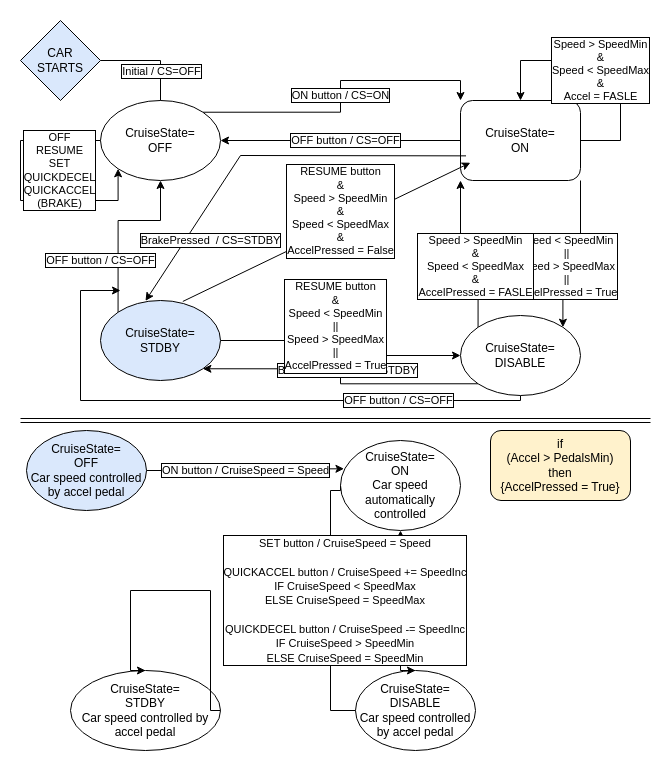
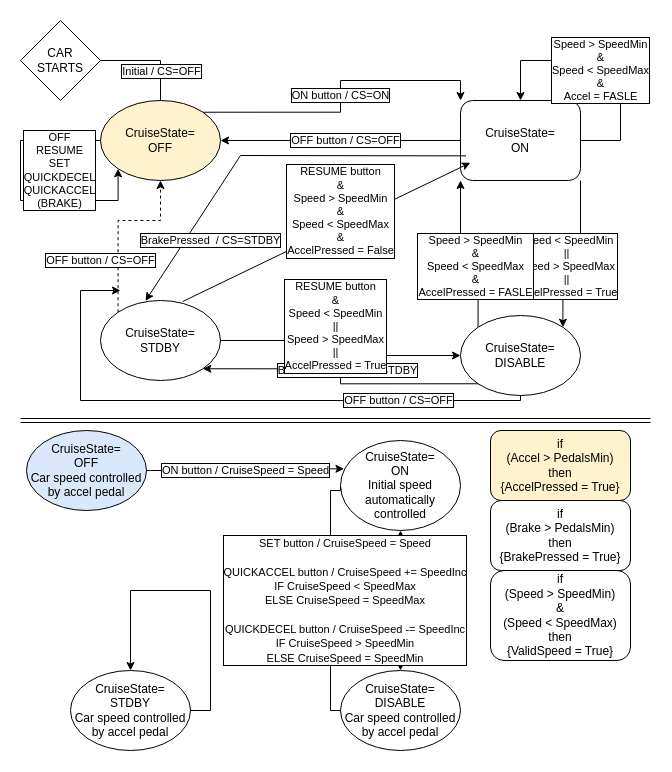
(61, 61) -> (61, 61)
(161, 141) -> (161, 141)
(141, 221) -> (141, 221)
(161, 341) -> (161, 341)
(401, 486) -> (401, 486)
none -> (561, 536)
none -> (561, 616)
(146, 711) -> (131, 711)
(416, 711) -> (401, 711)
